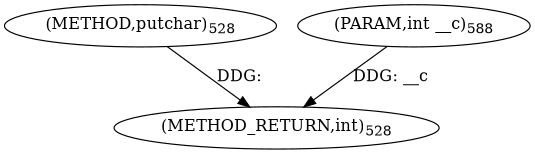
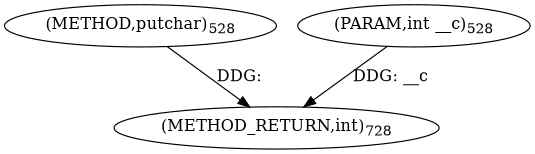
(480, 24) -> (480, 24)
(379, 126) -> (379, 126)
